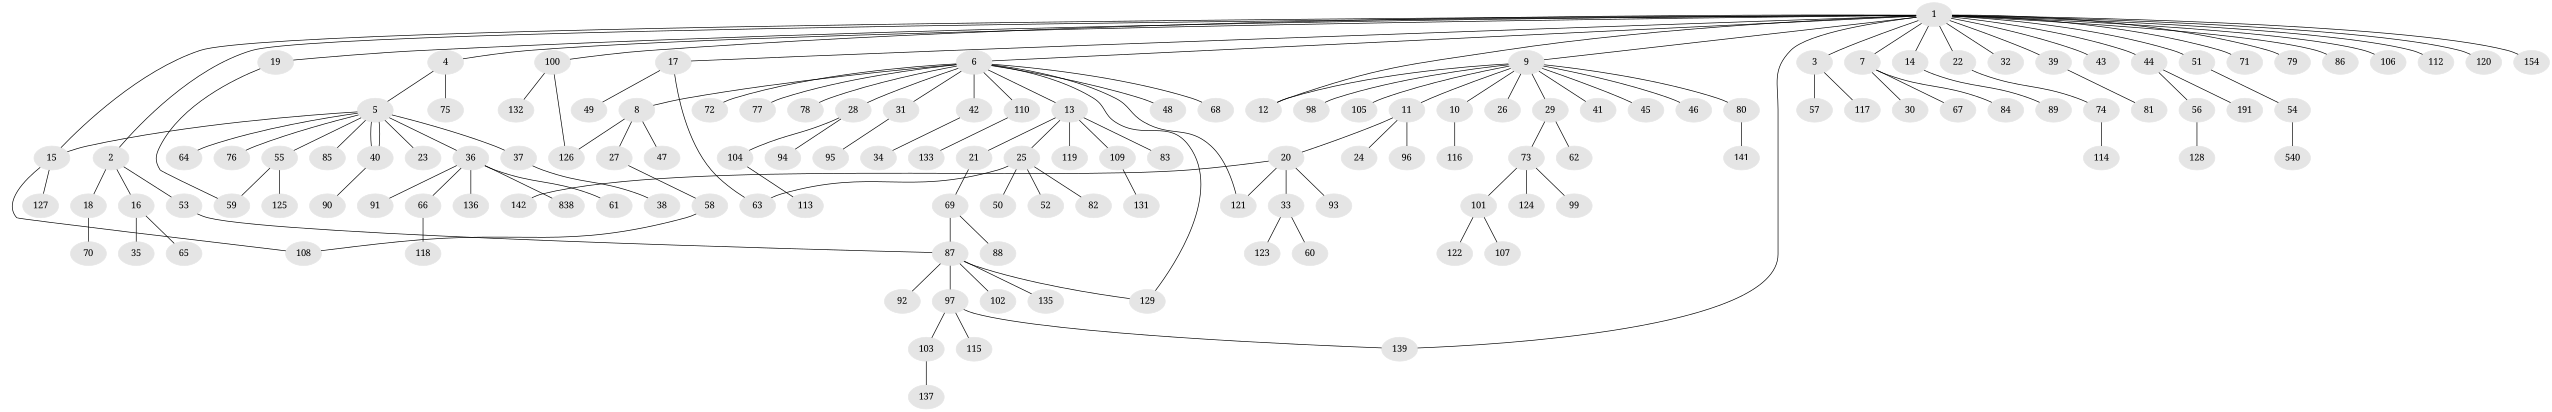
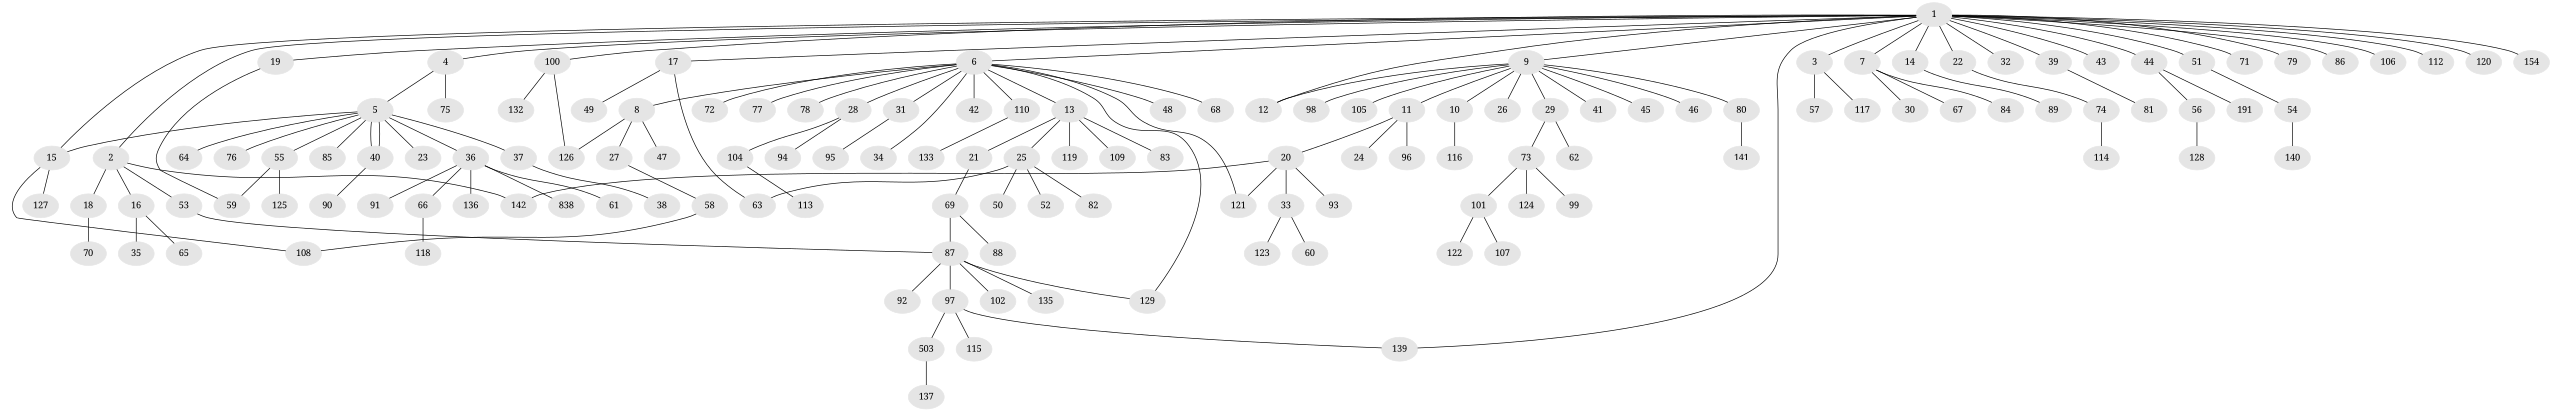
(926, 134) -> (932, 115)
(2293, 158) -> (2293, 158)
none -> (317, 176)
(1141, 206) -> none
(926, 349) -> (926, 349)
